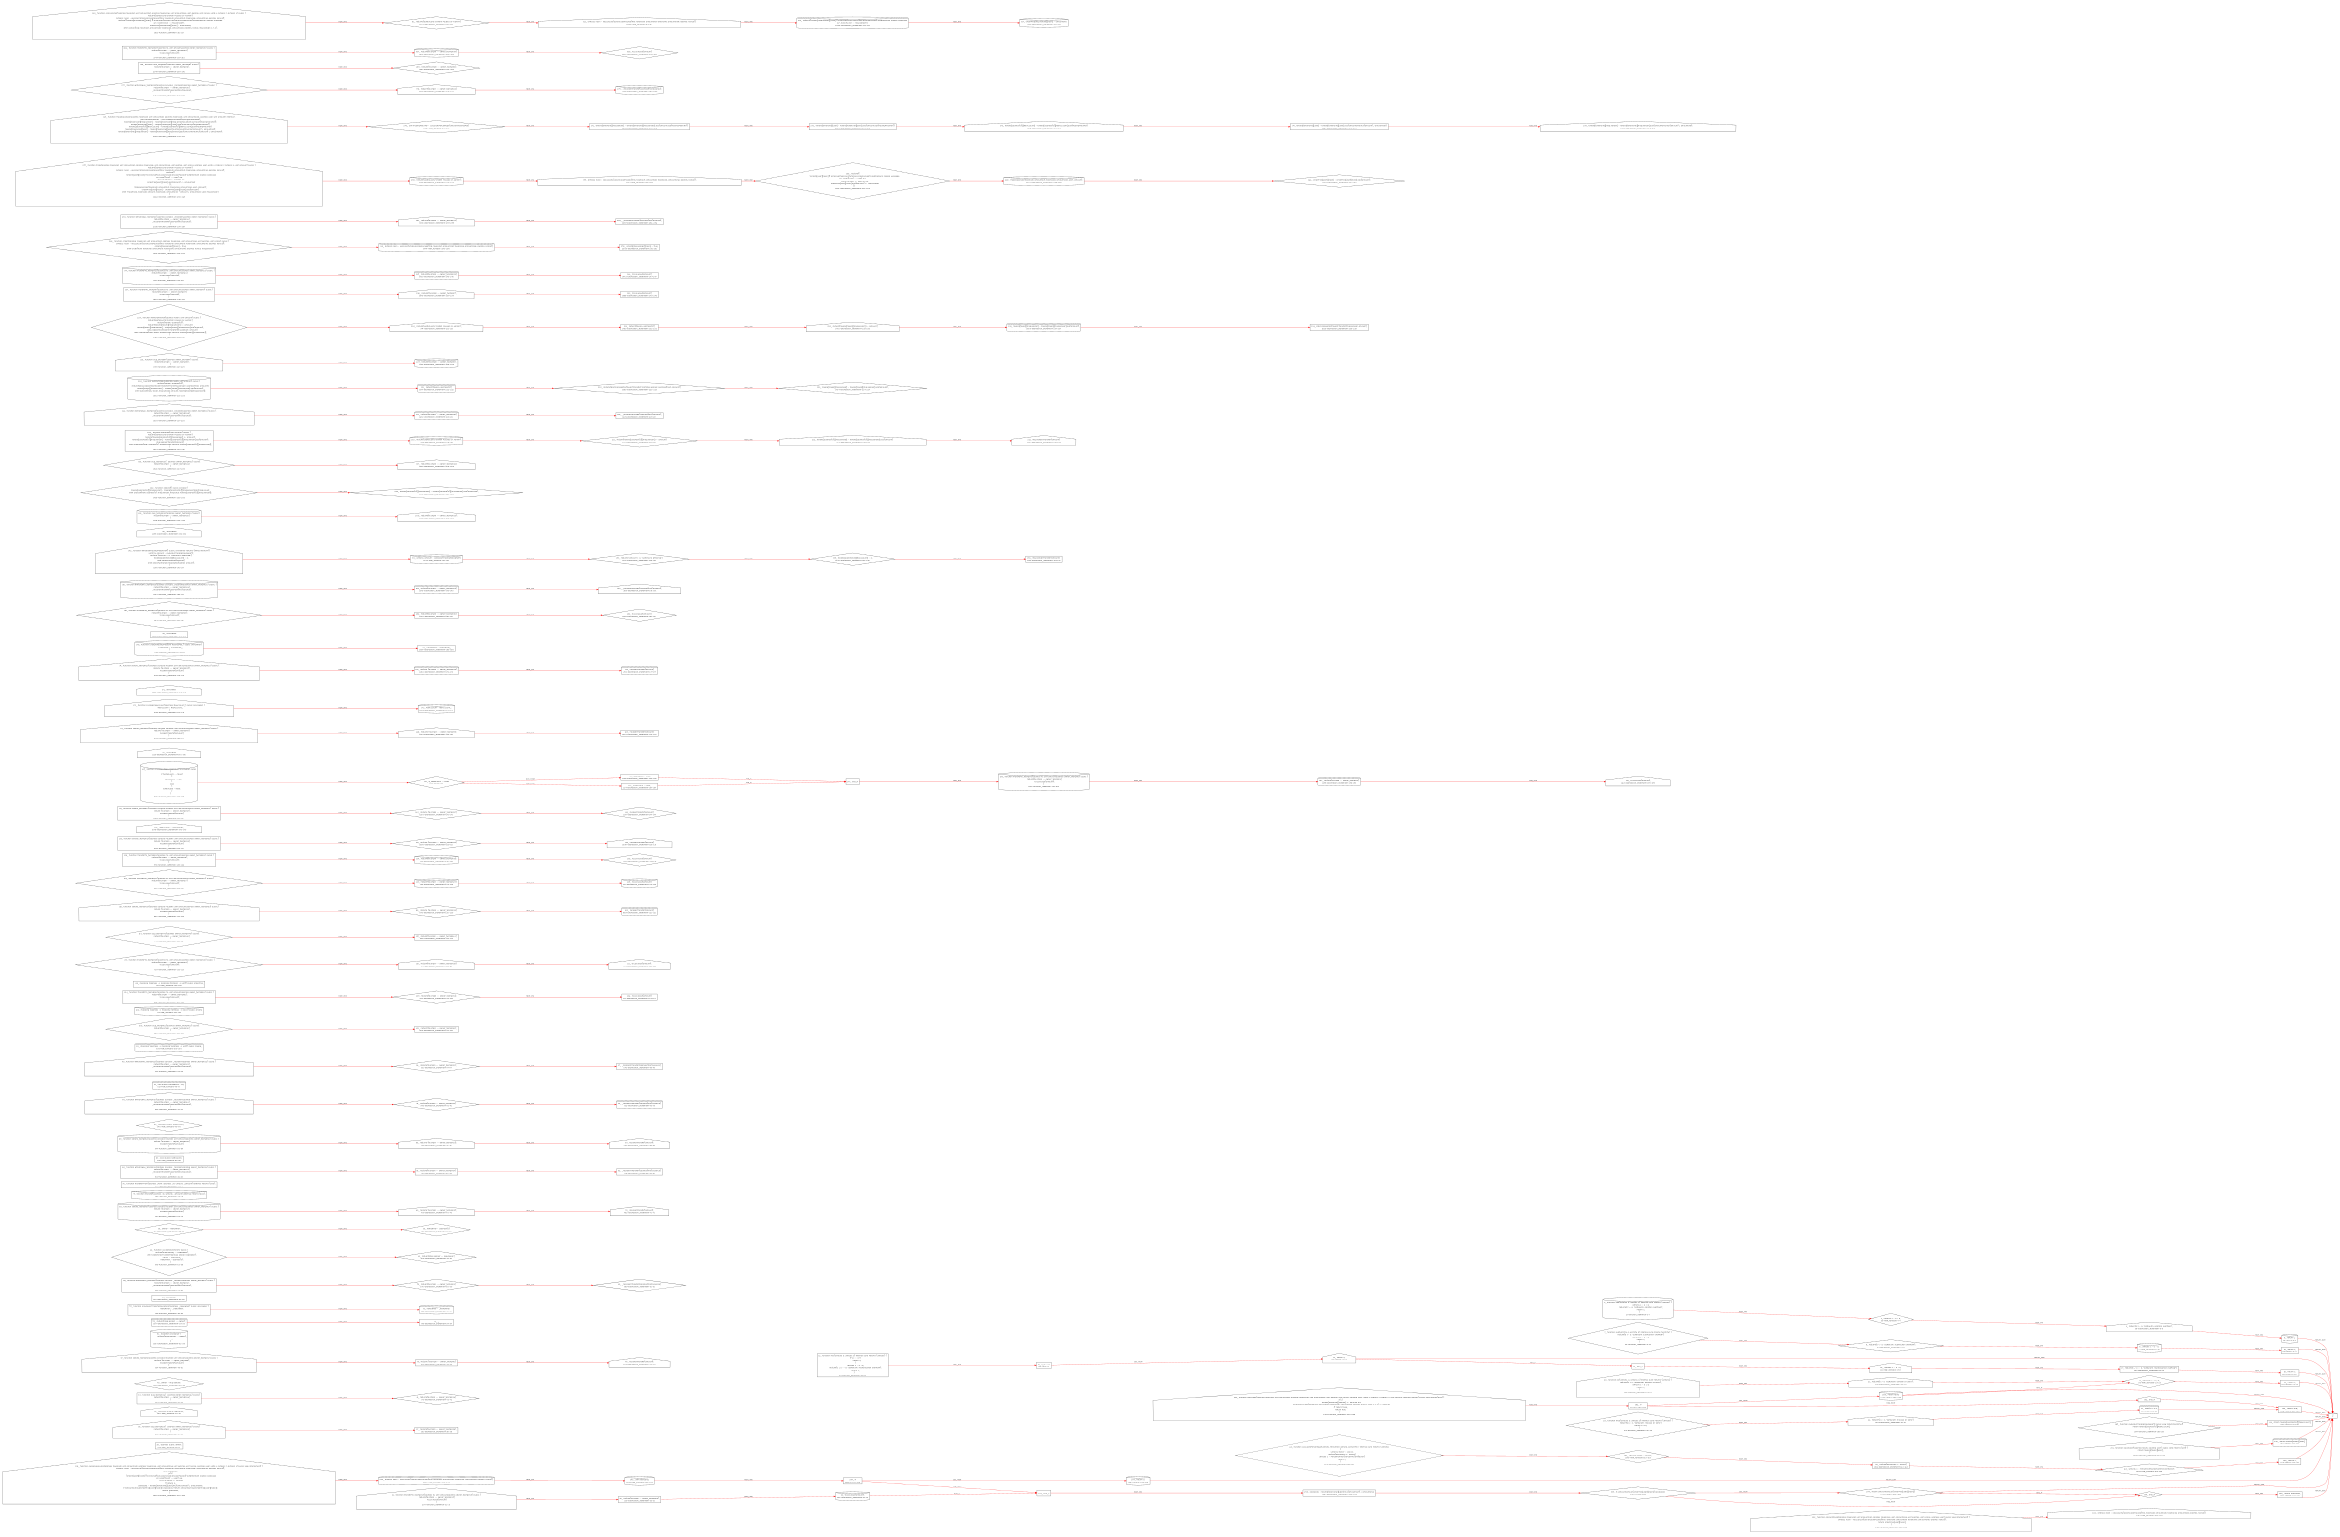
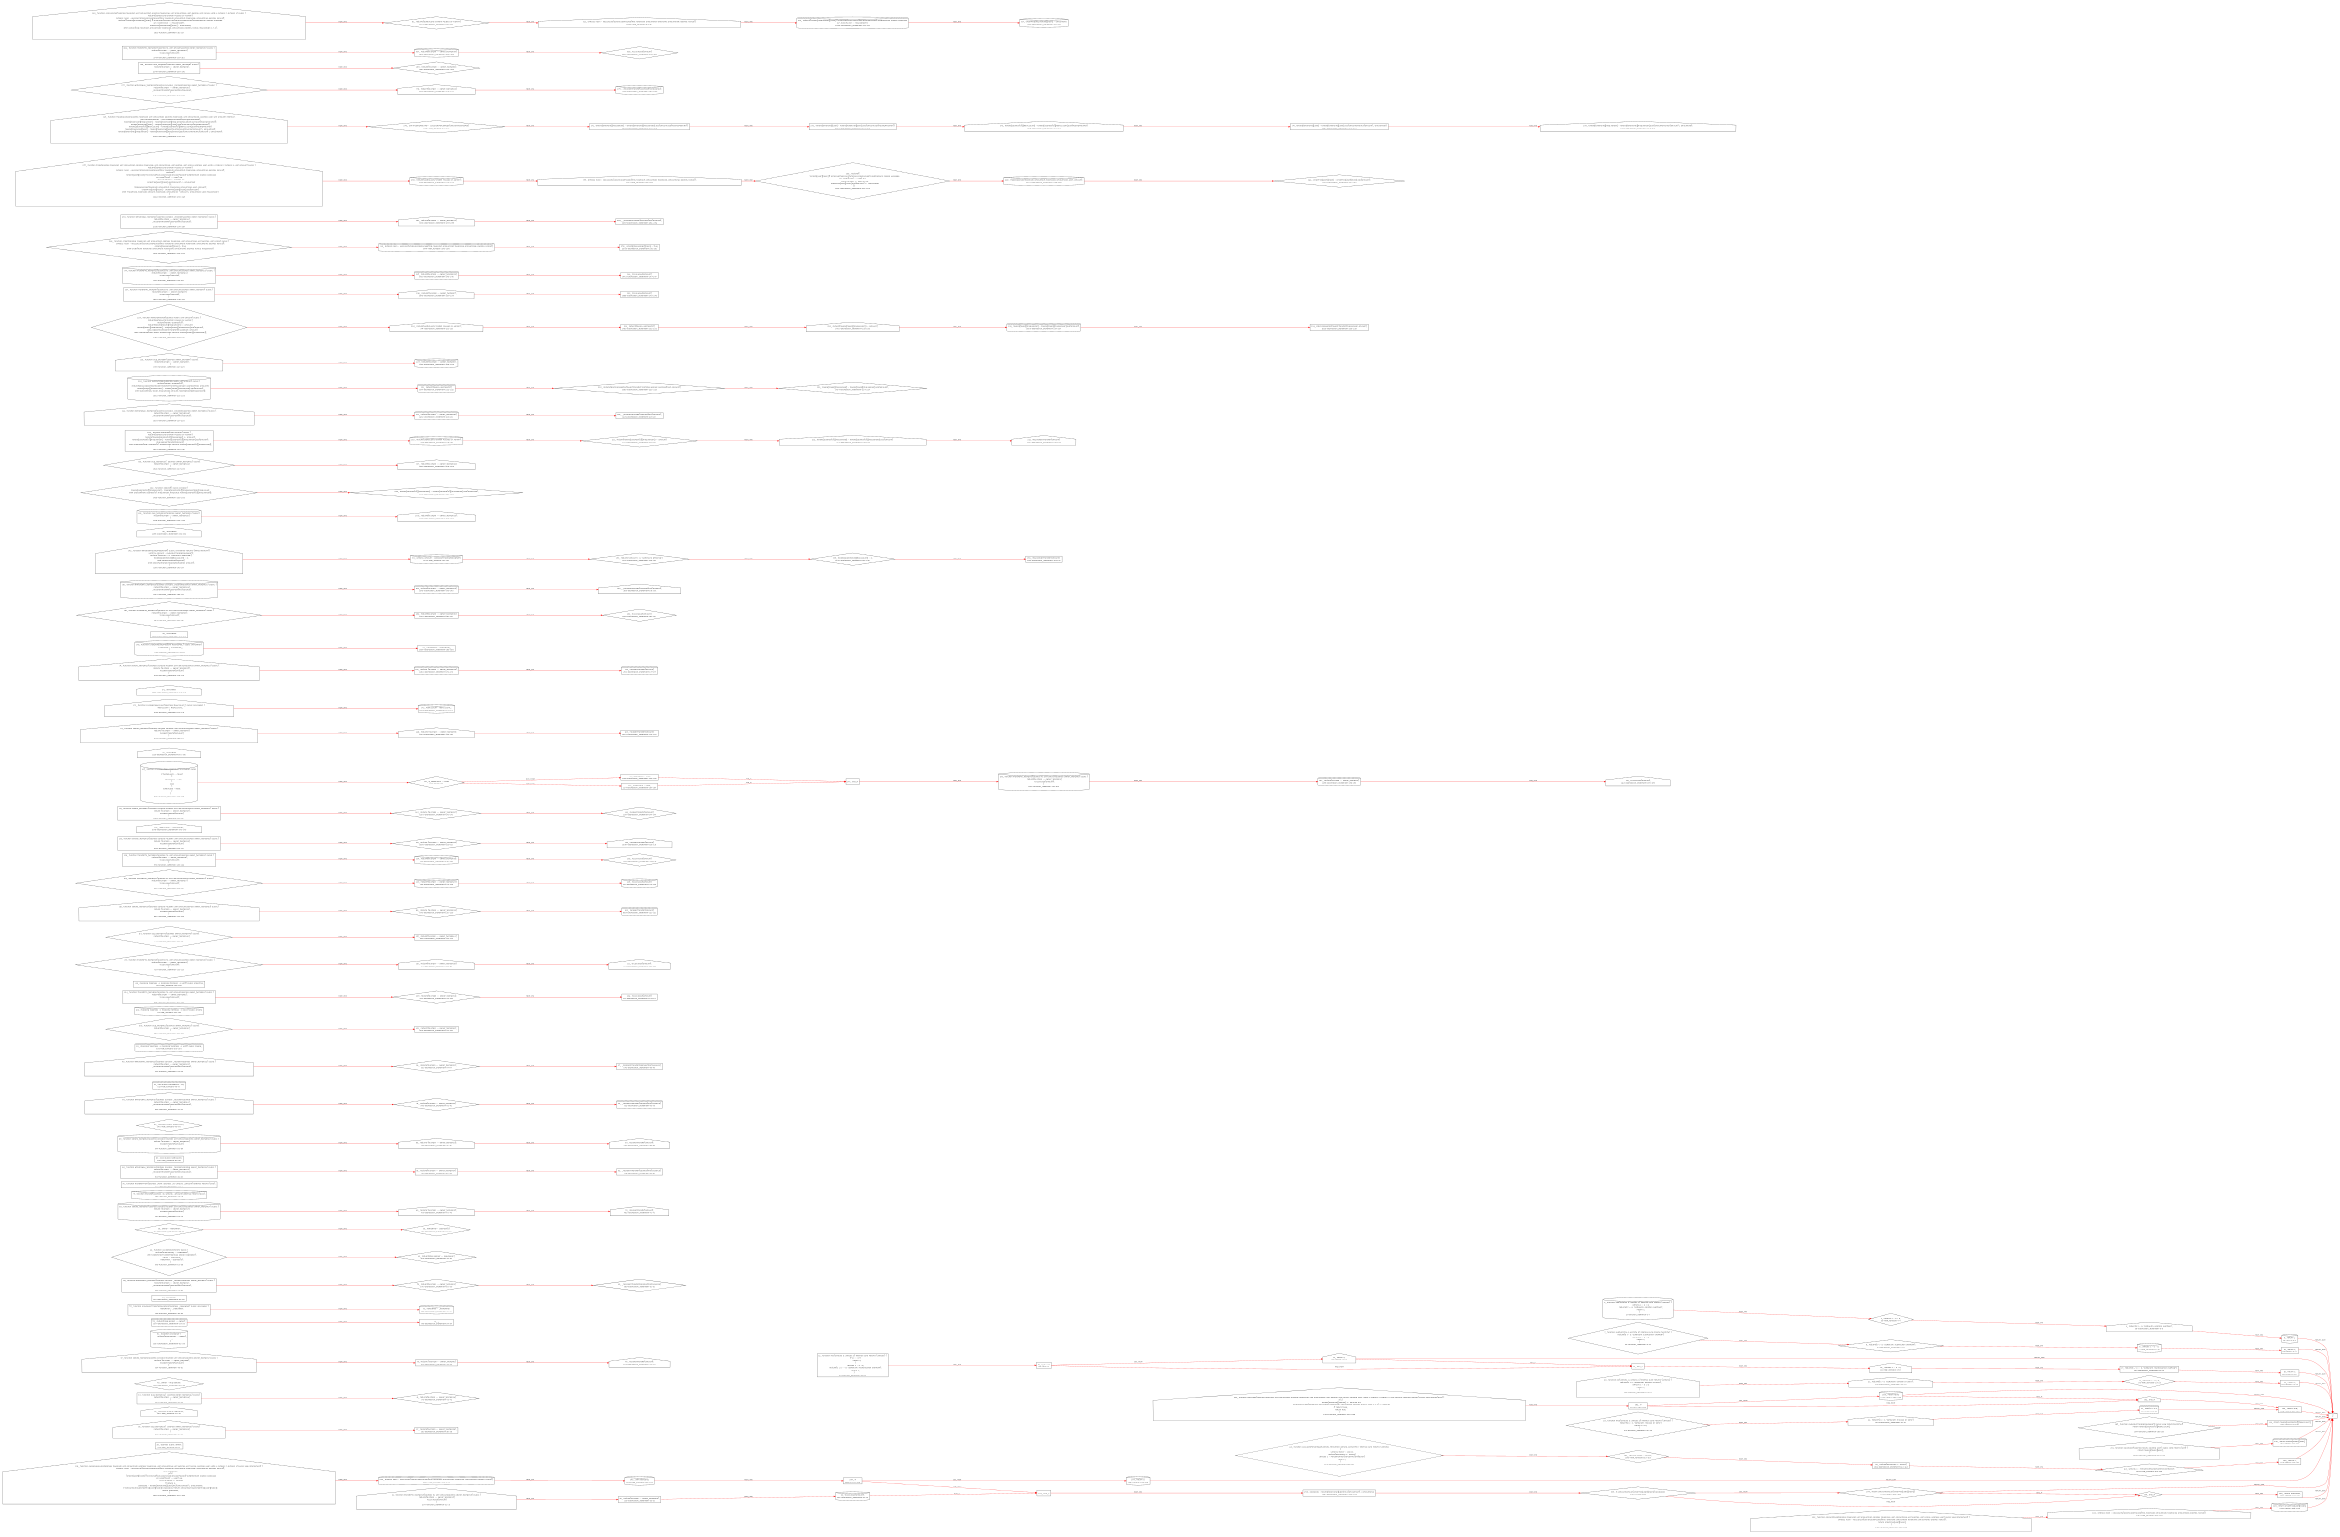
none -> (1341, 1369)
(2044, 1389) -> (2019, 1398)
none -> (2290, 1507)
